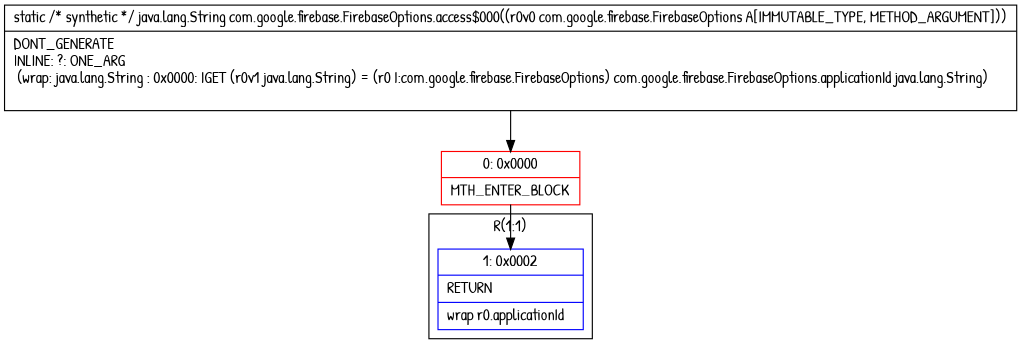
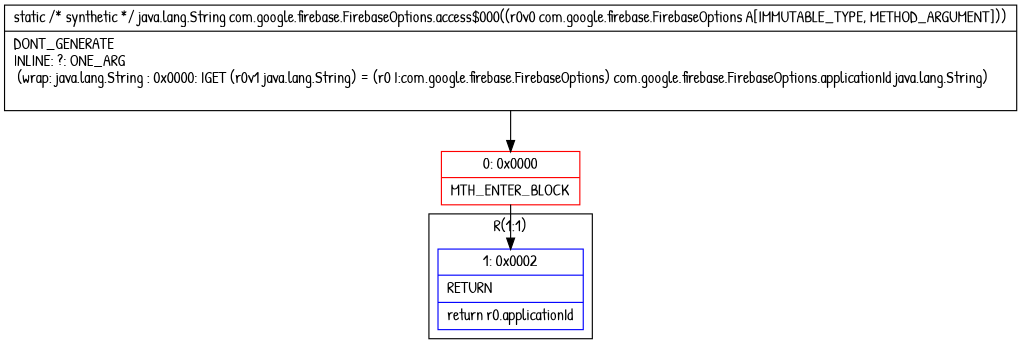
(506, 315) -> (511, 315)
